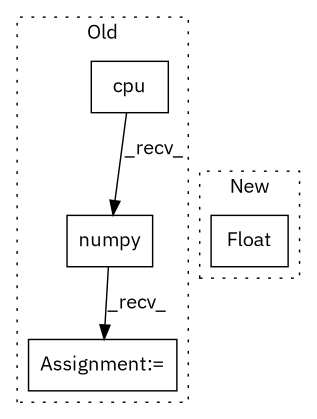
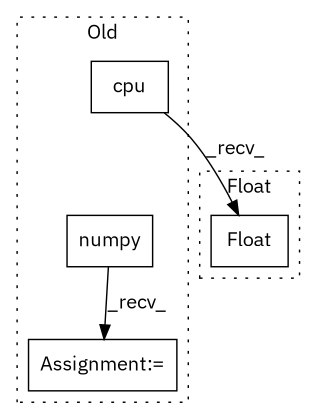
(121, 157) -> (203, 154)
(250, 188) -> (250, 188)
